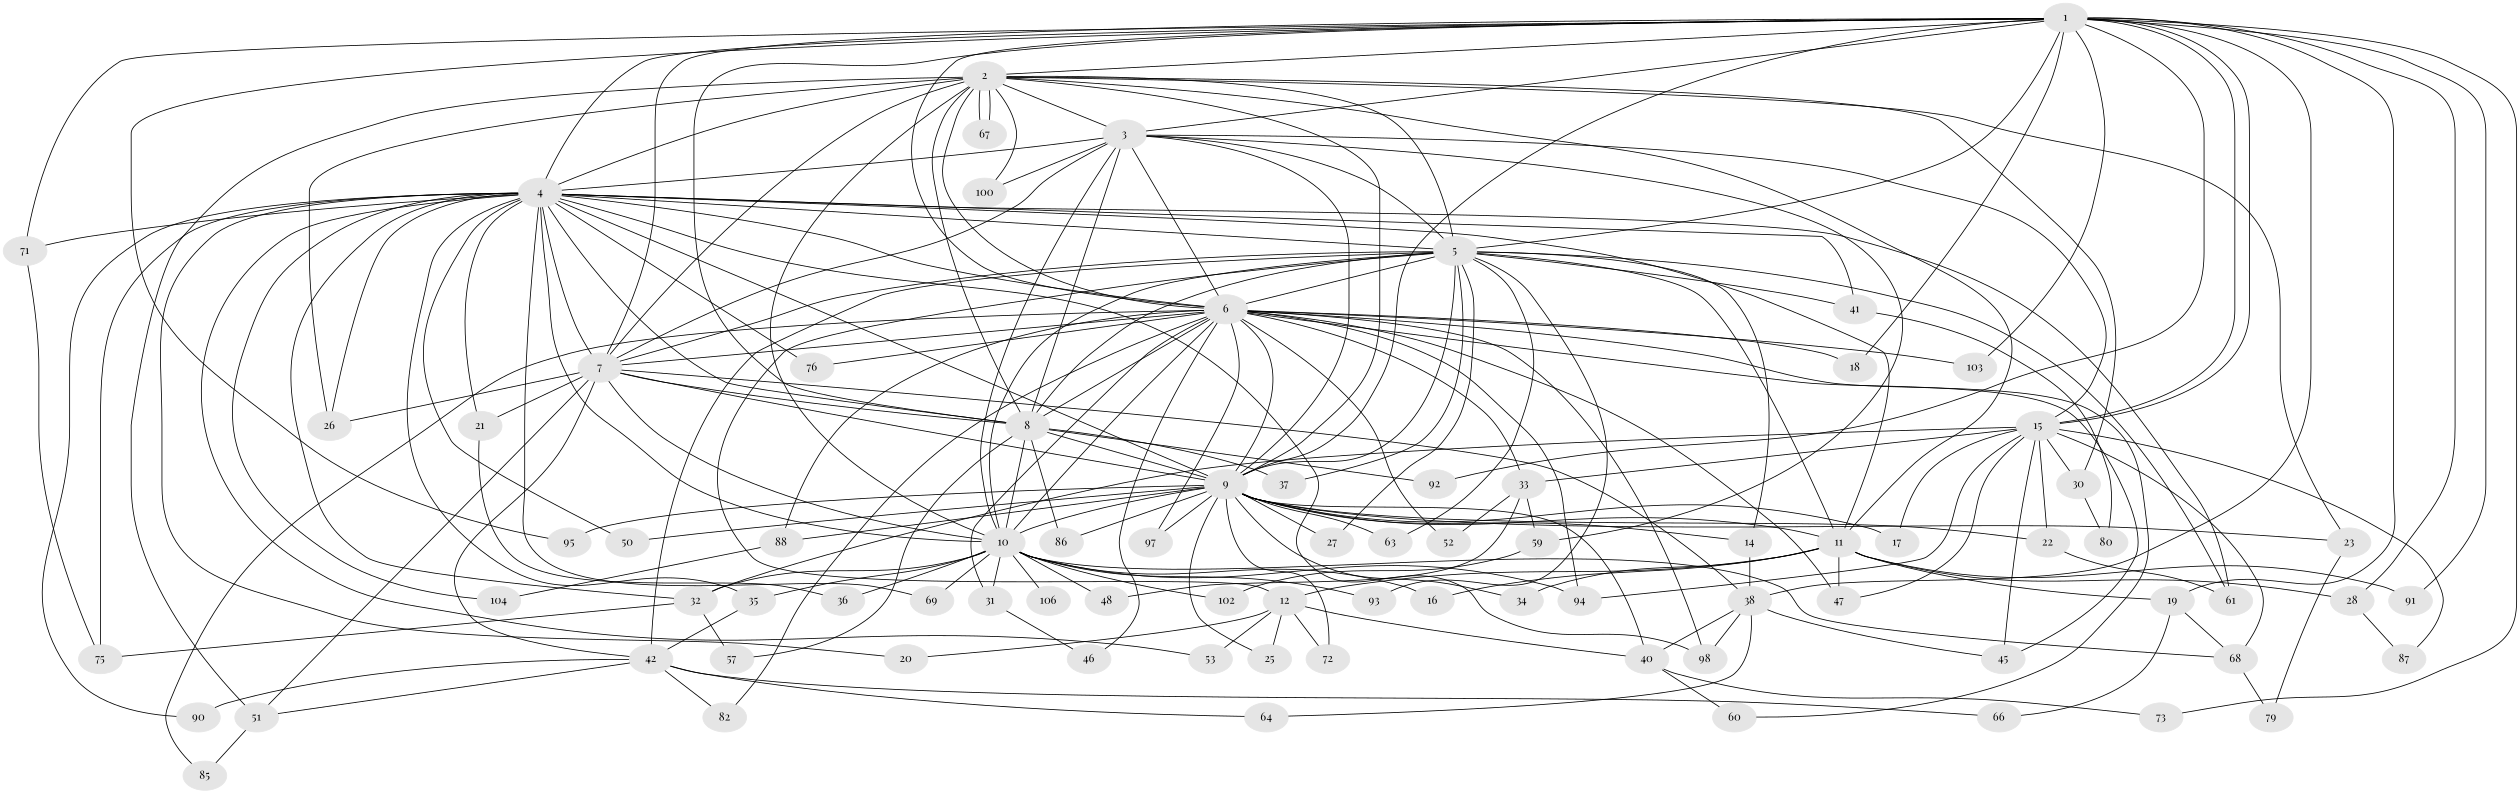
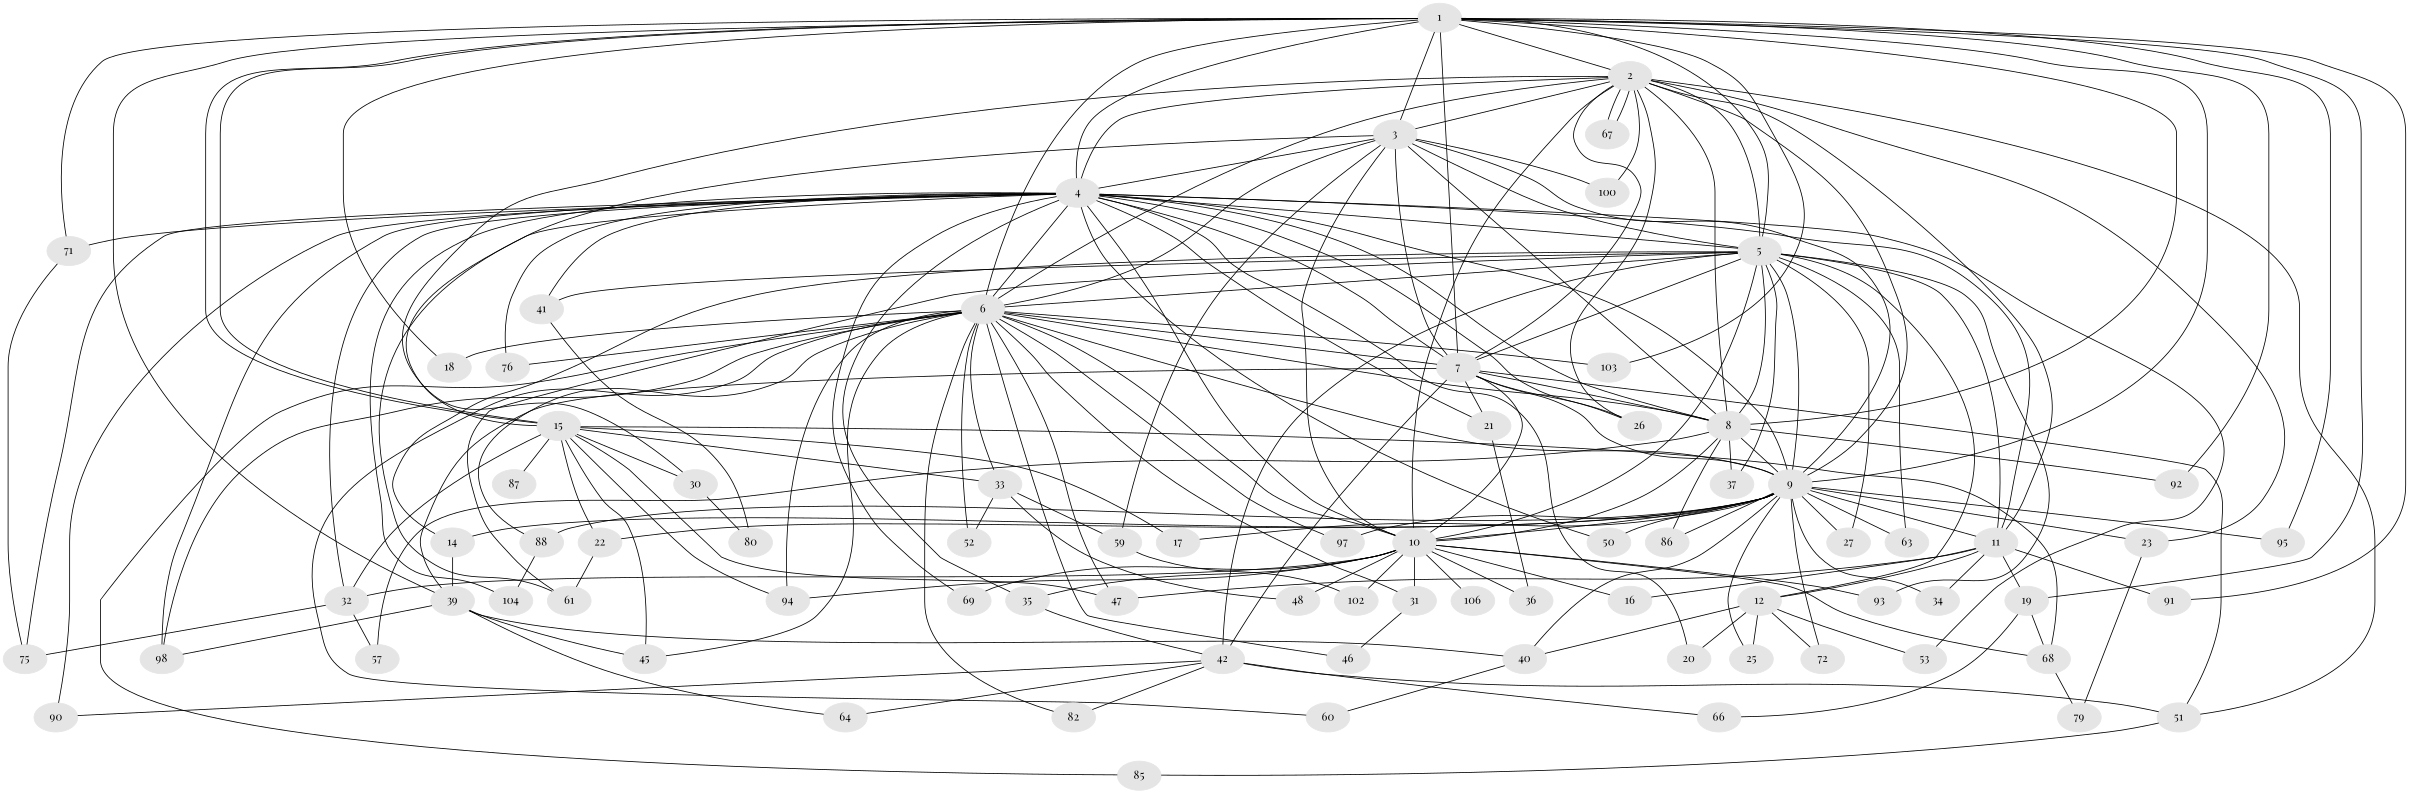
(1750, 601) -> (453, 601)
(2352, 601) -> none
(2161, 717) -> none
